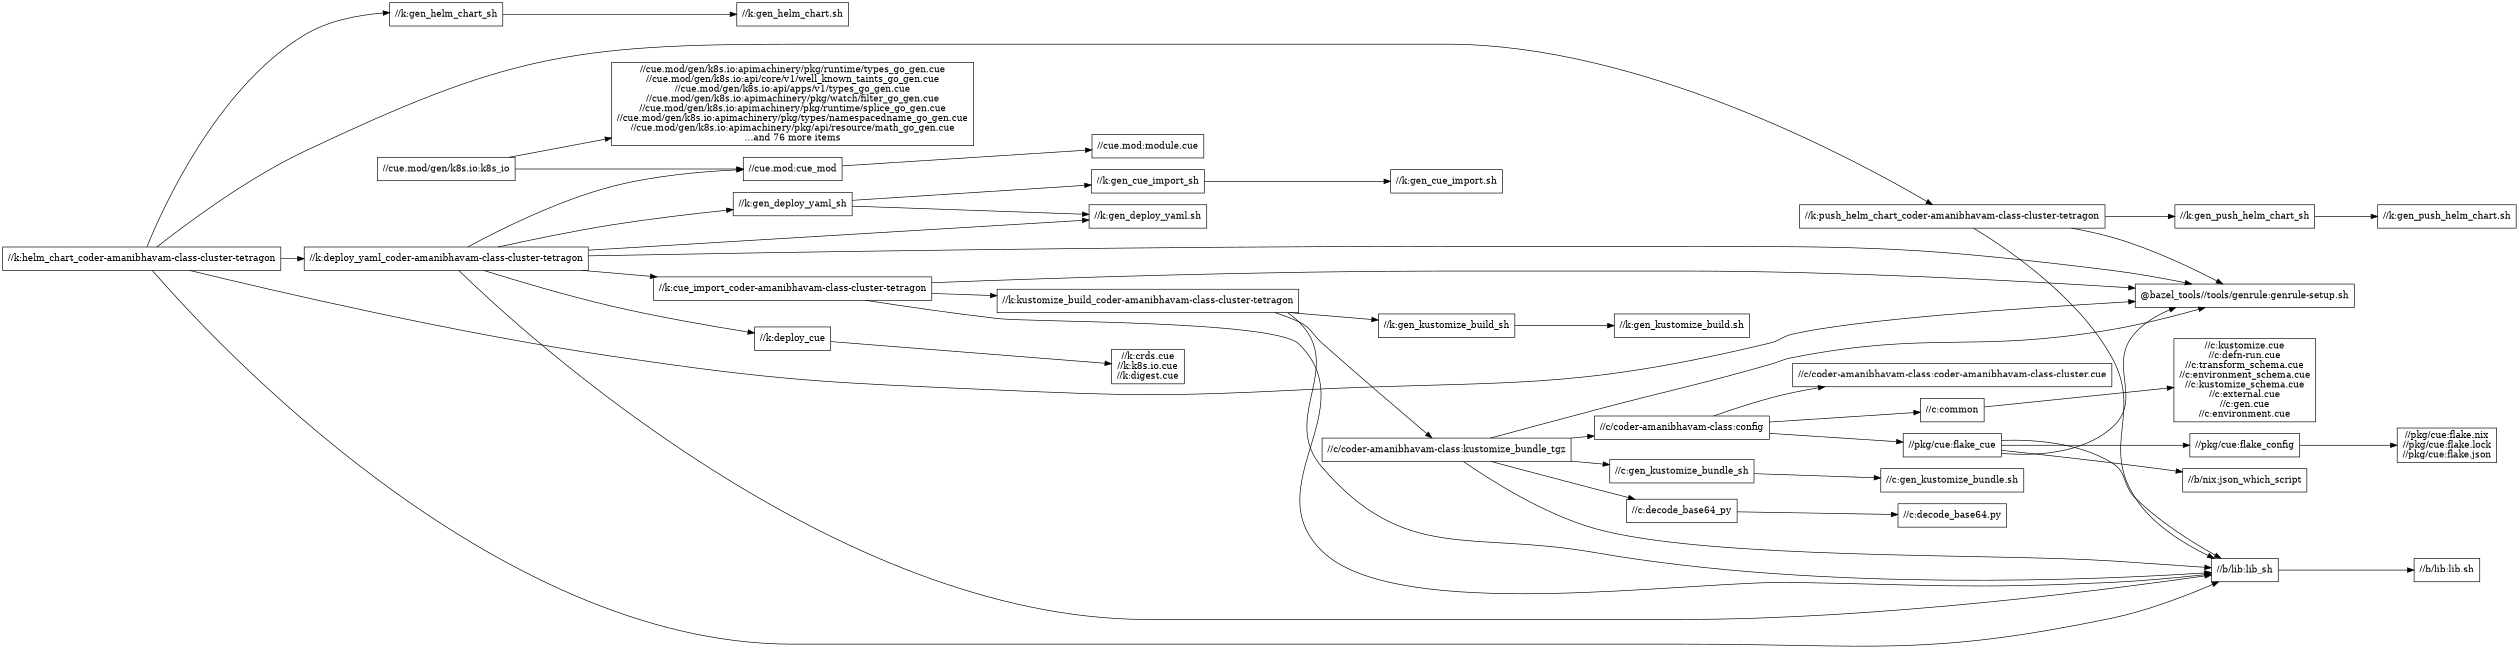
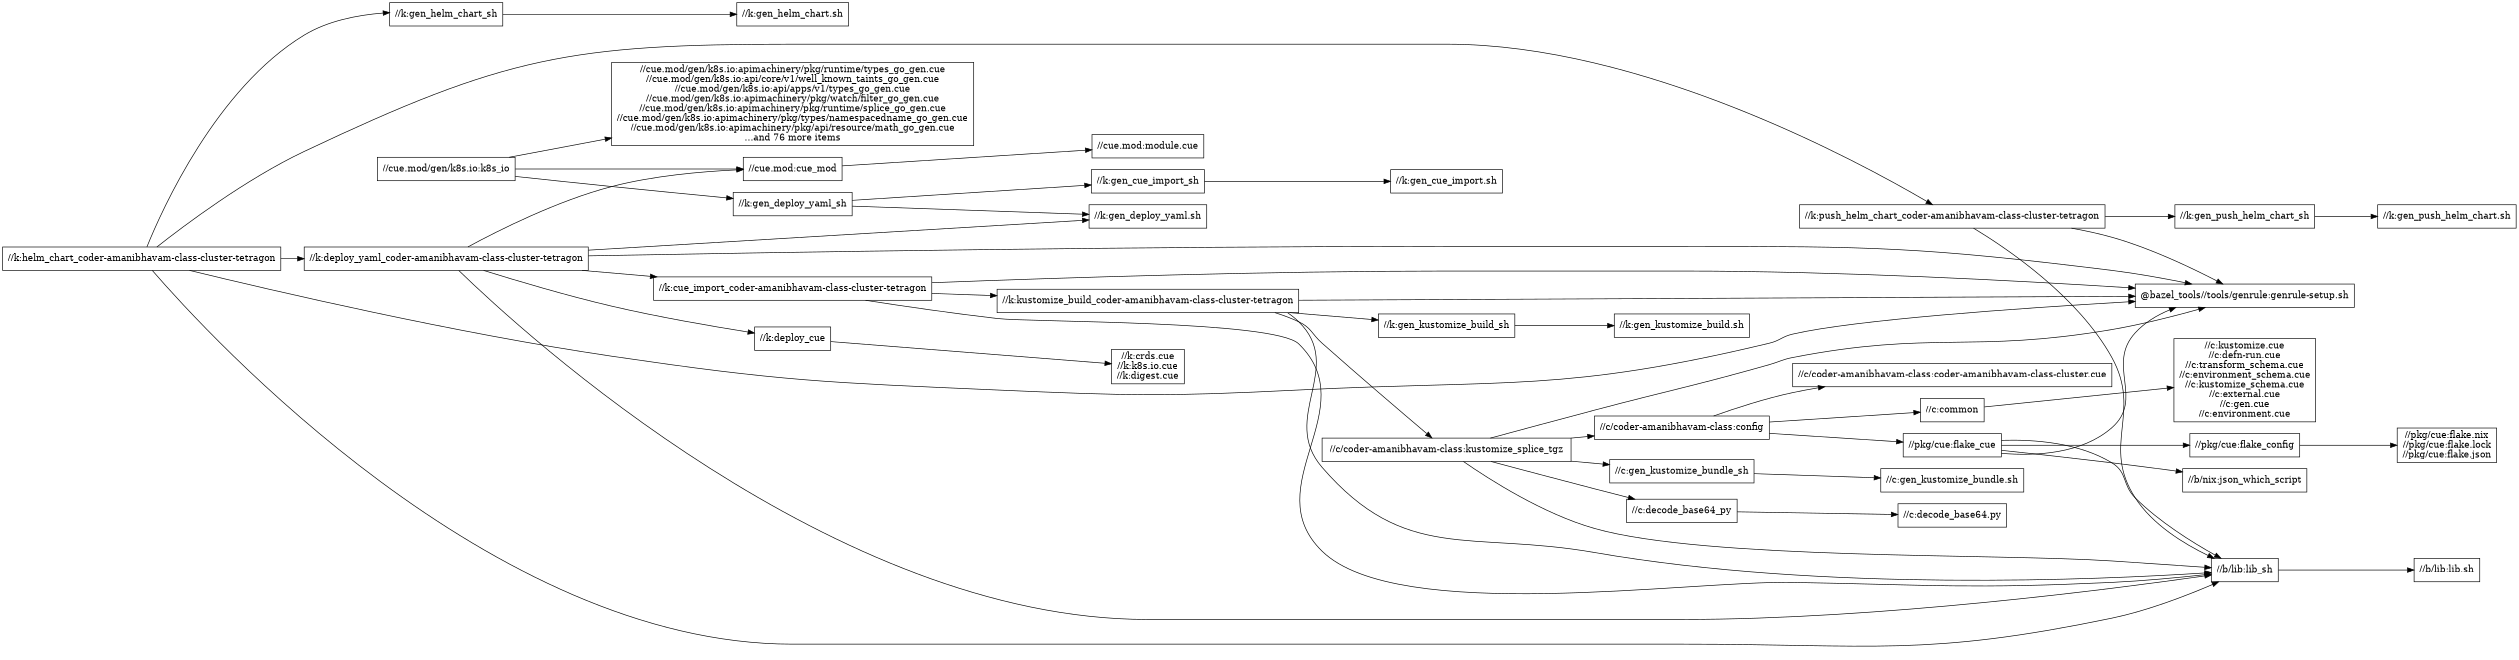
(612, 225) -> (626, 188)
none -> (1714, 298)
(1447, 450) -> (1447, 450)
